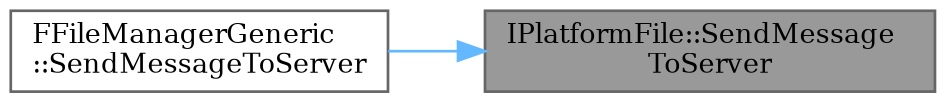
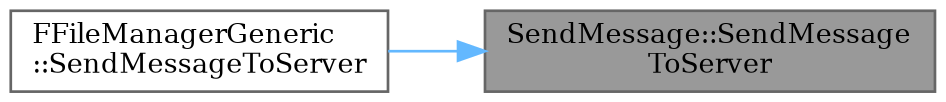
(710, 51) -> (710, 51)
